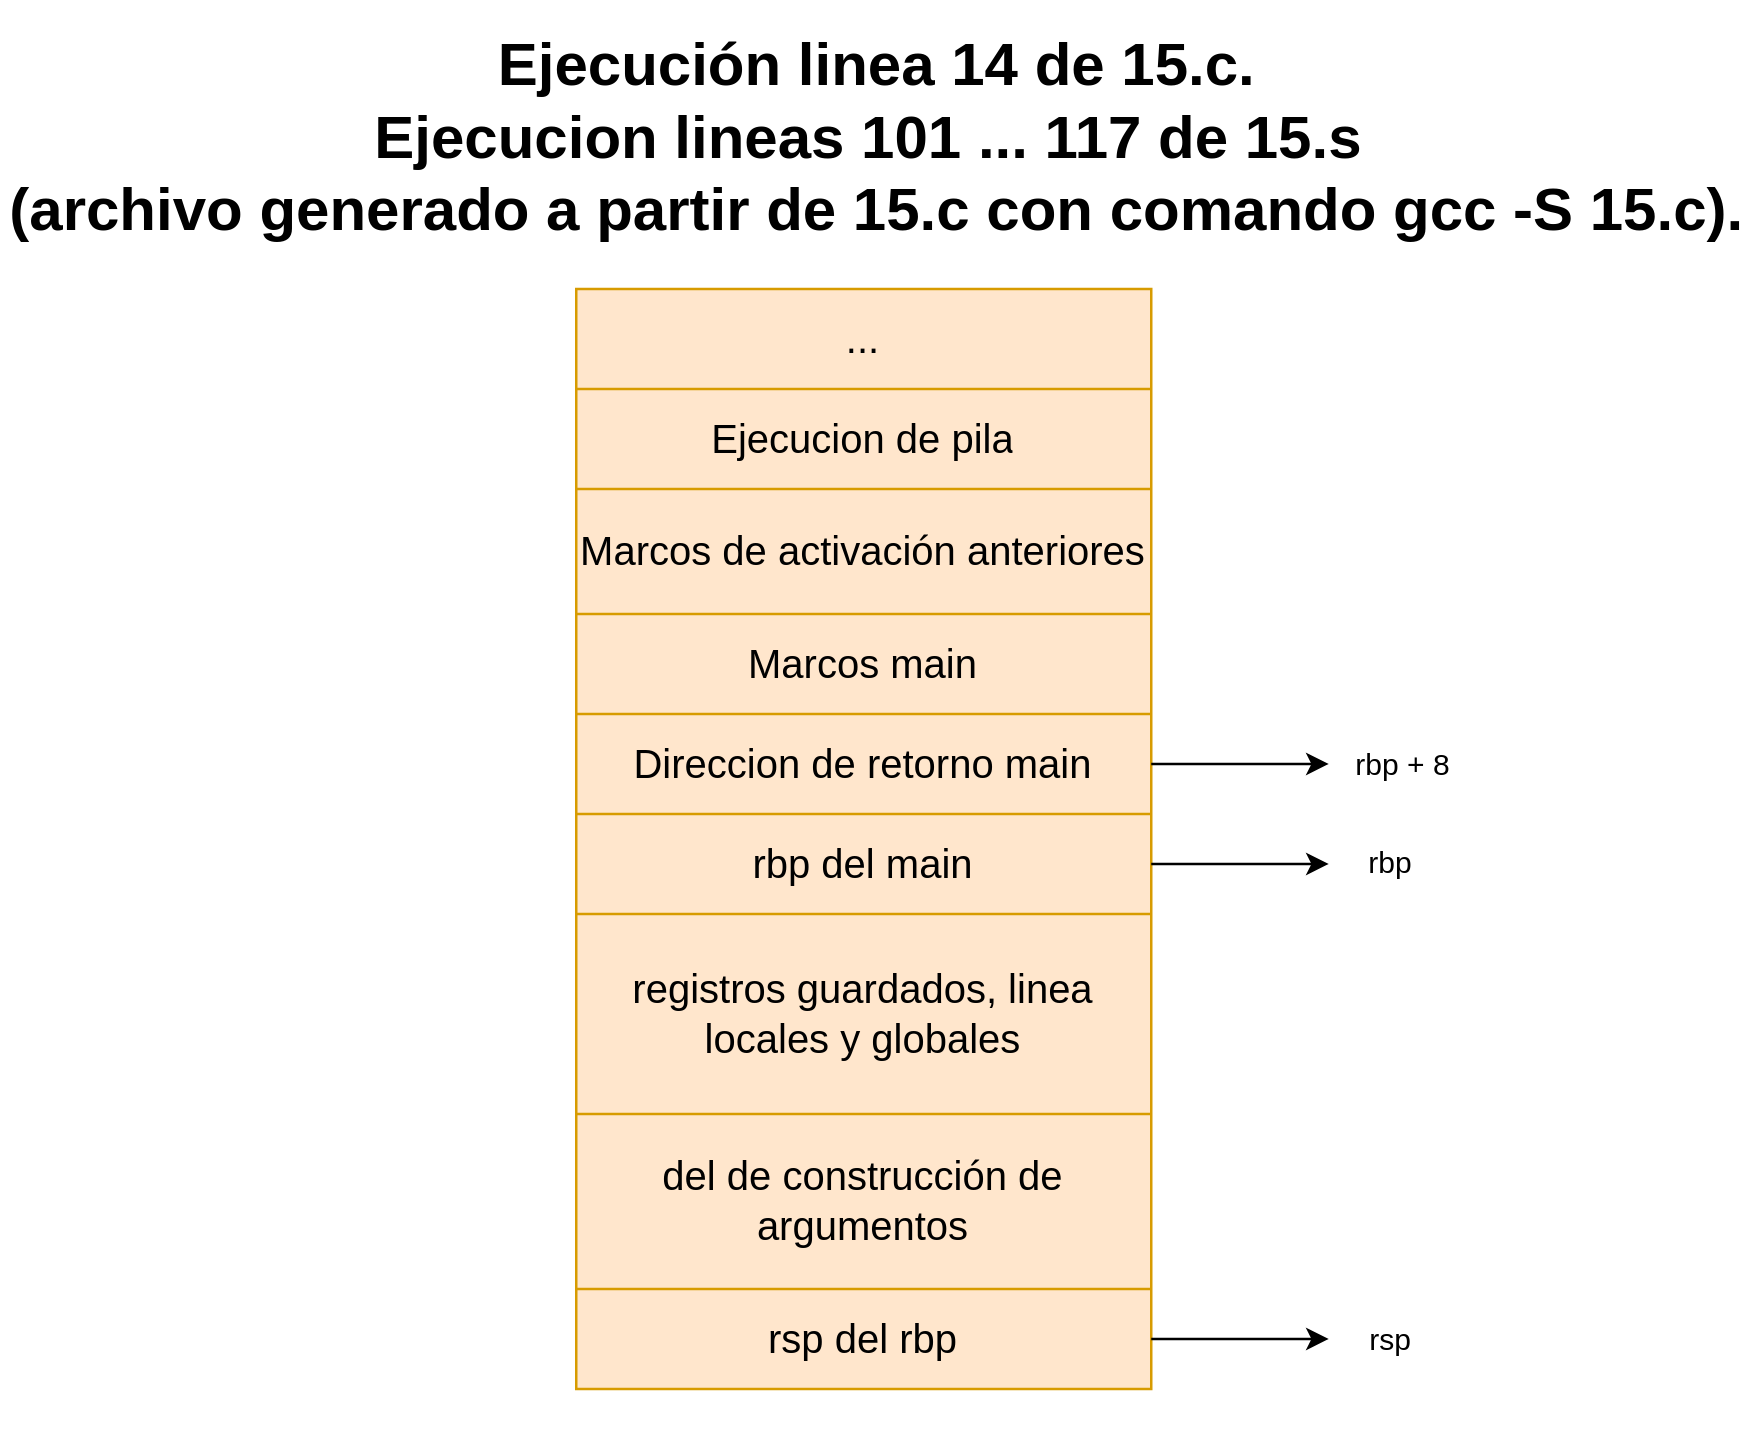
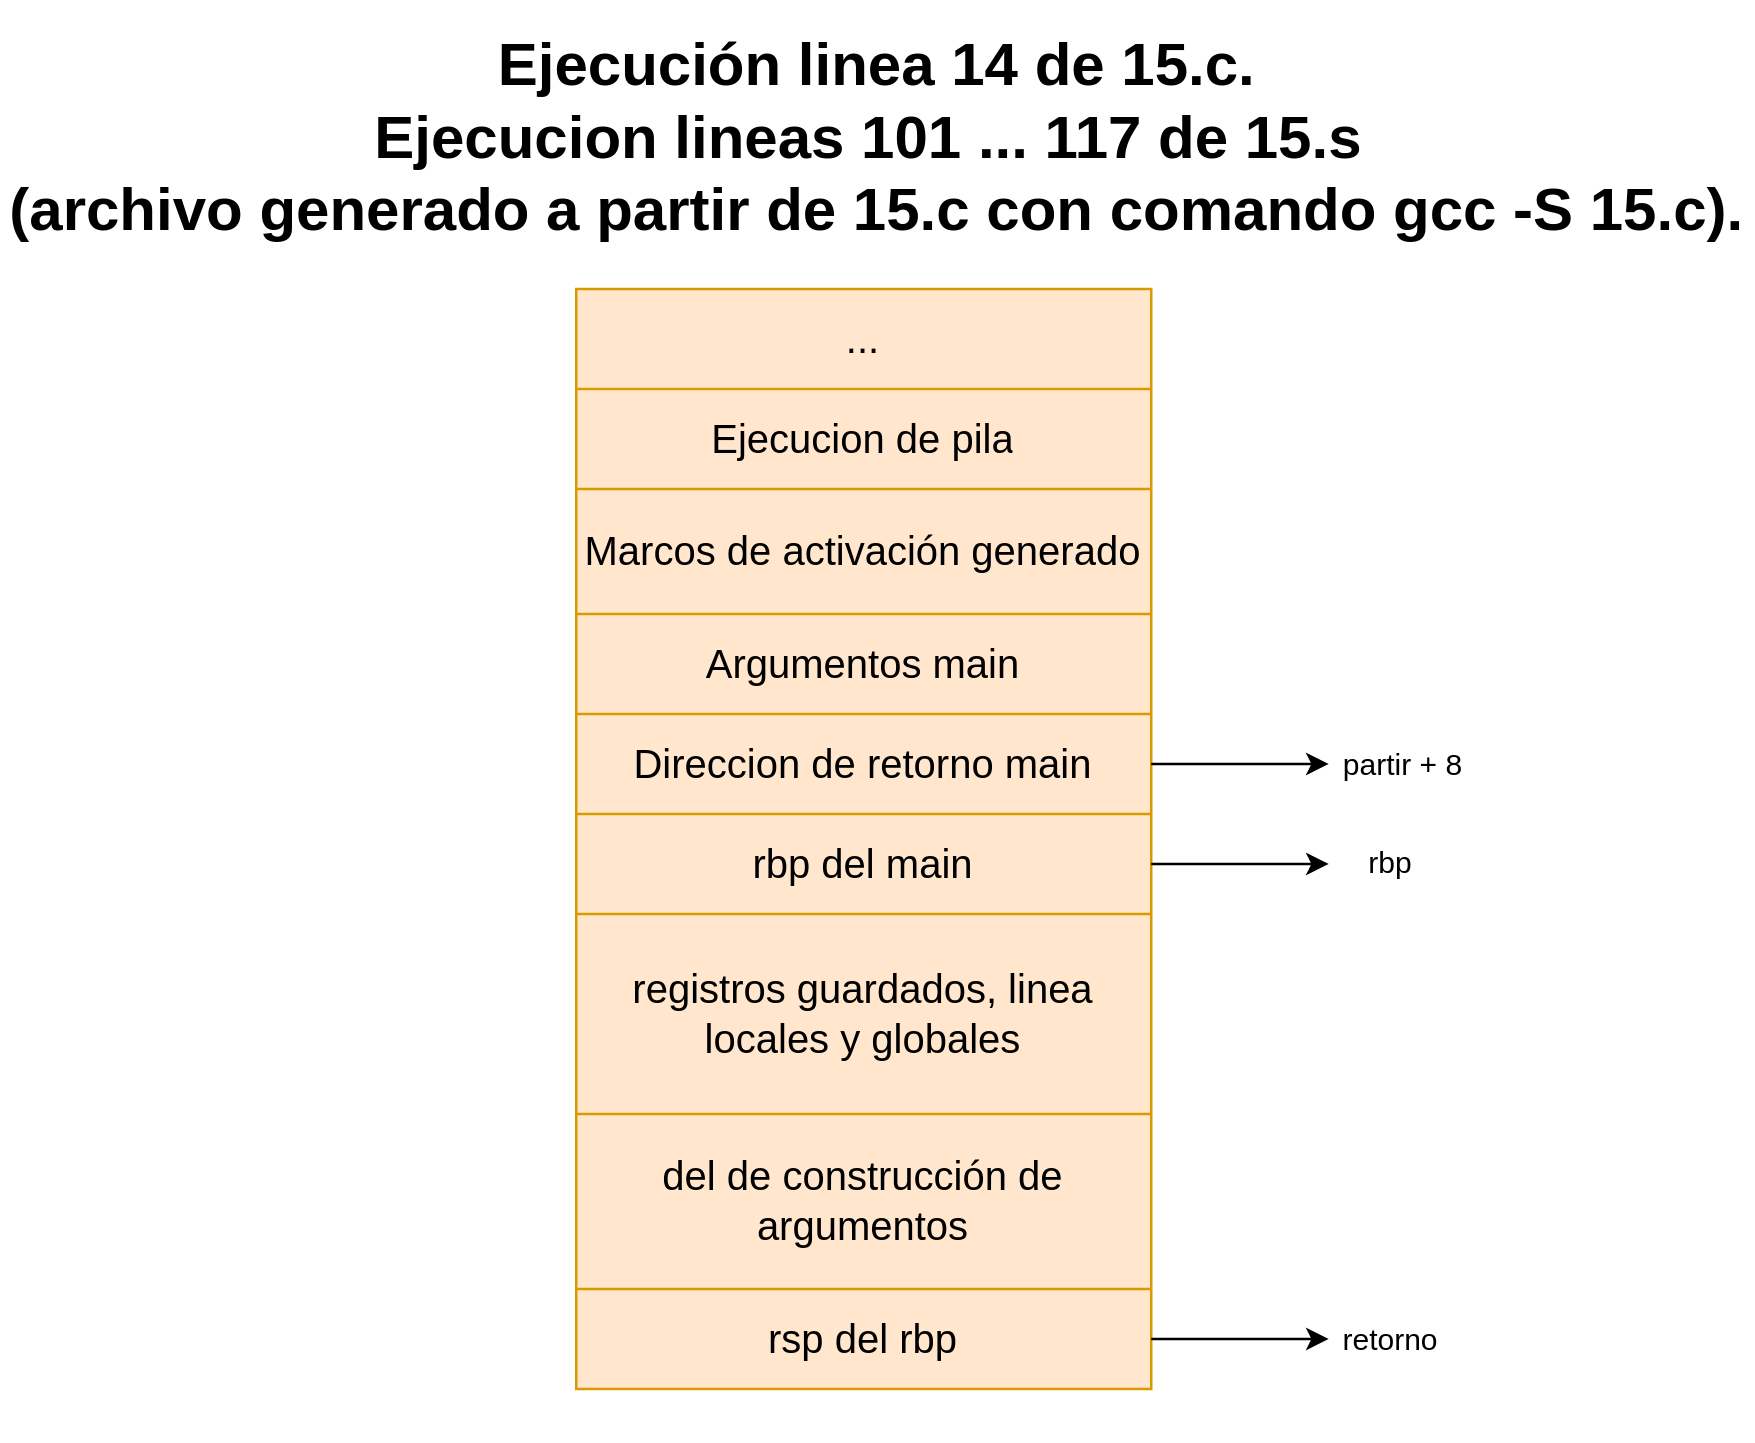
(864, 551) -> (864, 551)
(864, 664) -> (864, 664)
(1404, 766) -> (1404, 766)
(1391, 1341) -> (1391, 1341)
